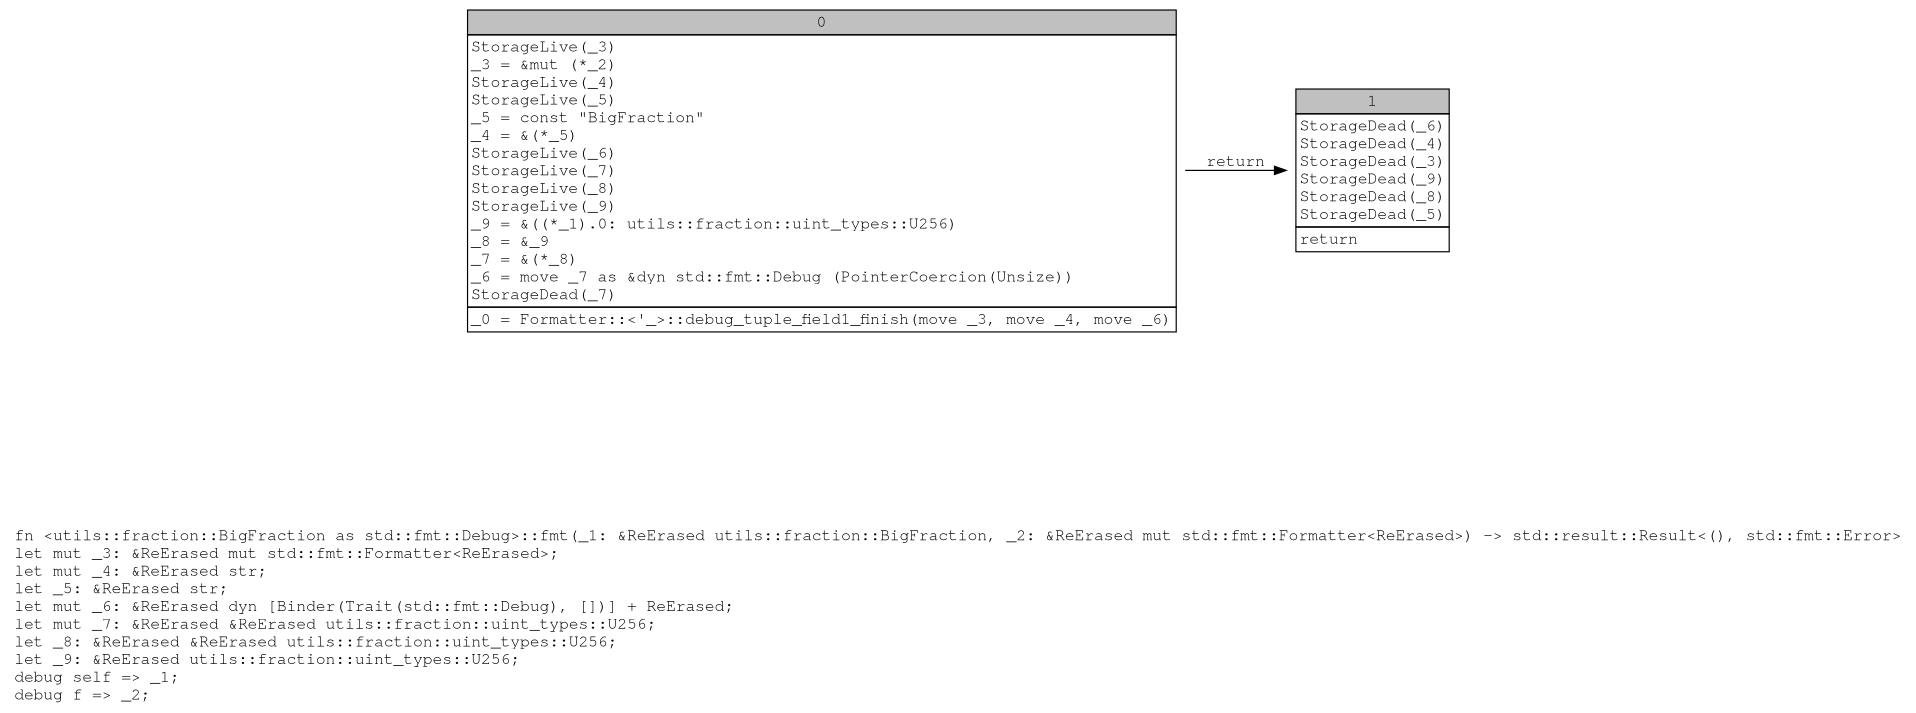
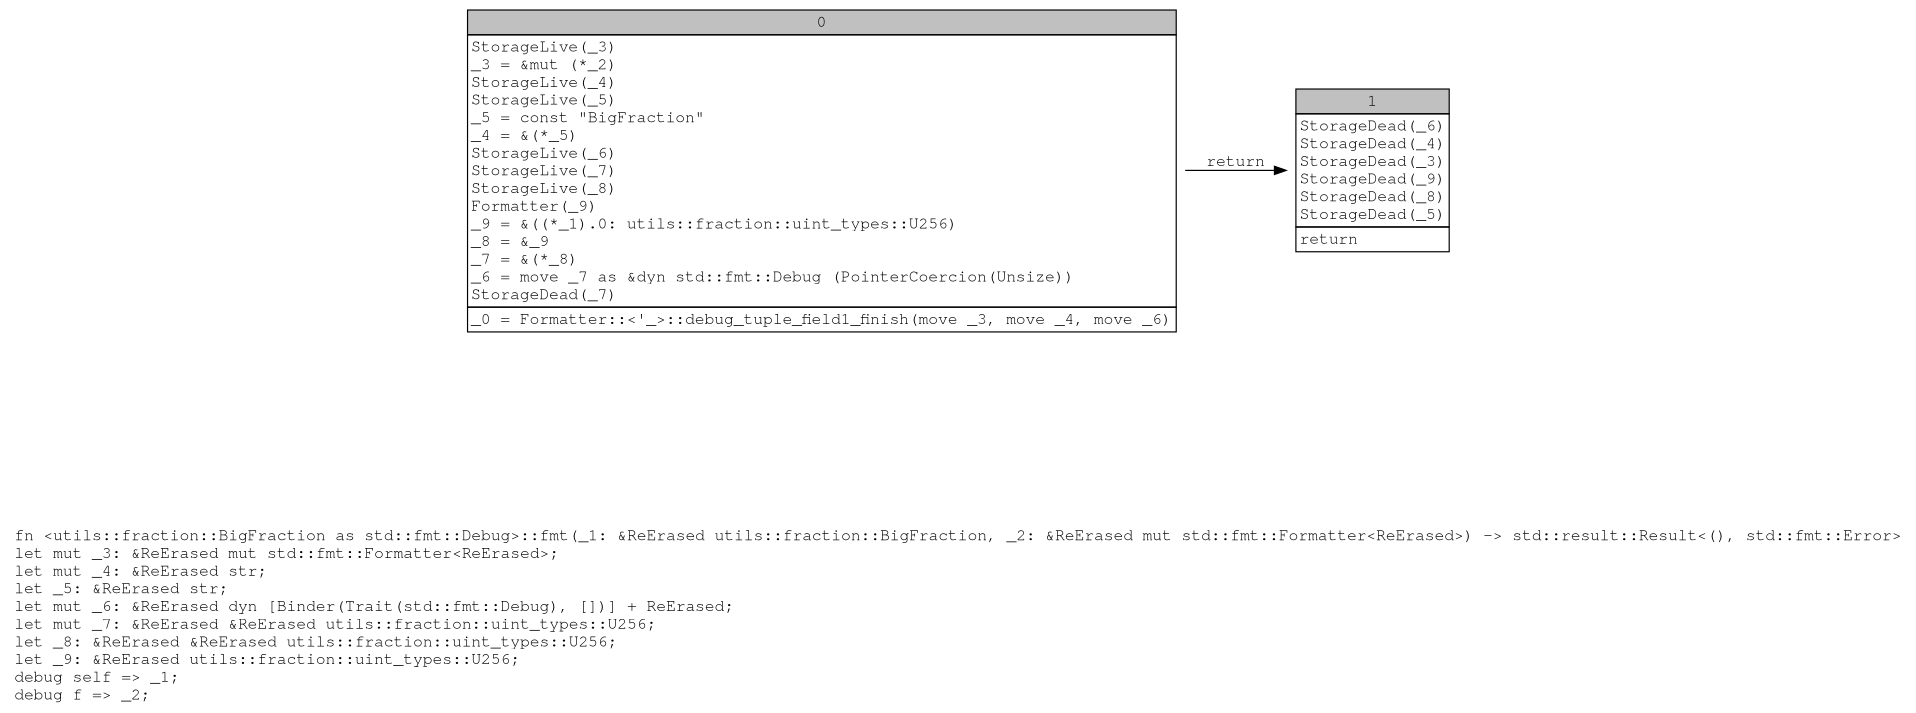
(544, 206) -> (535, 206)
